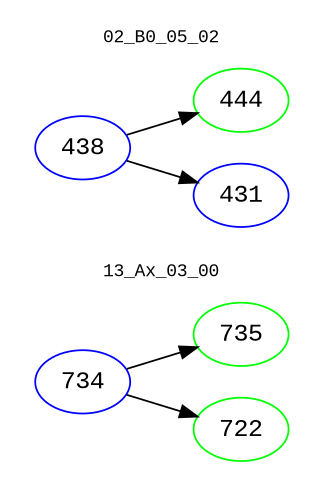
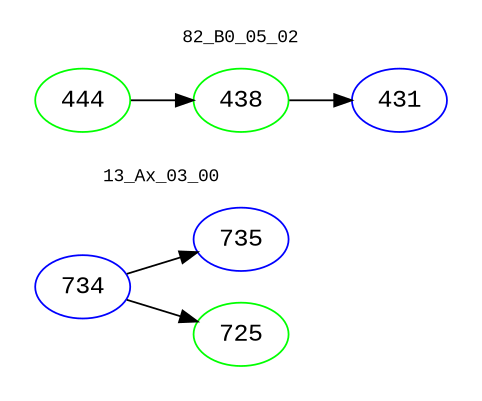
(162, 38) -> (241, 38)
(154, 127) -> (153, 100)
(83, 148) -> (241, 100)
(241, 334) -> (241, 239)
(241, 429) -> (241, 334)
